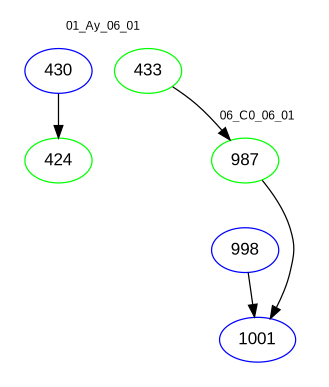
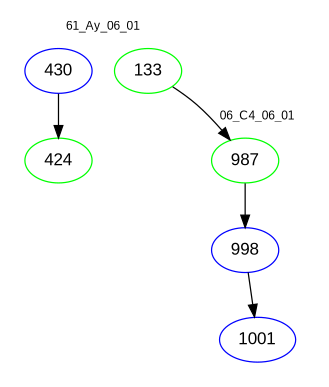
(103, 27) -> (103, 27)
(148, 71) -> (148, 71)
(258, 116) -> (258, 116)
(293, 241) -> (245, 199)
